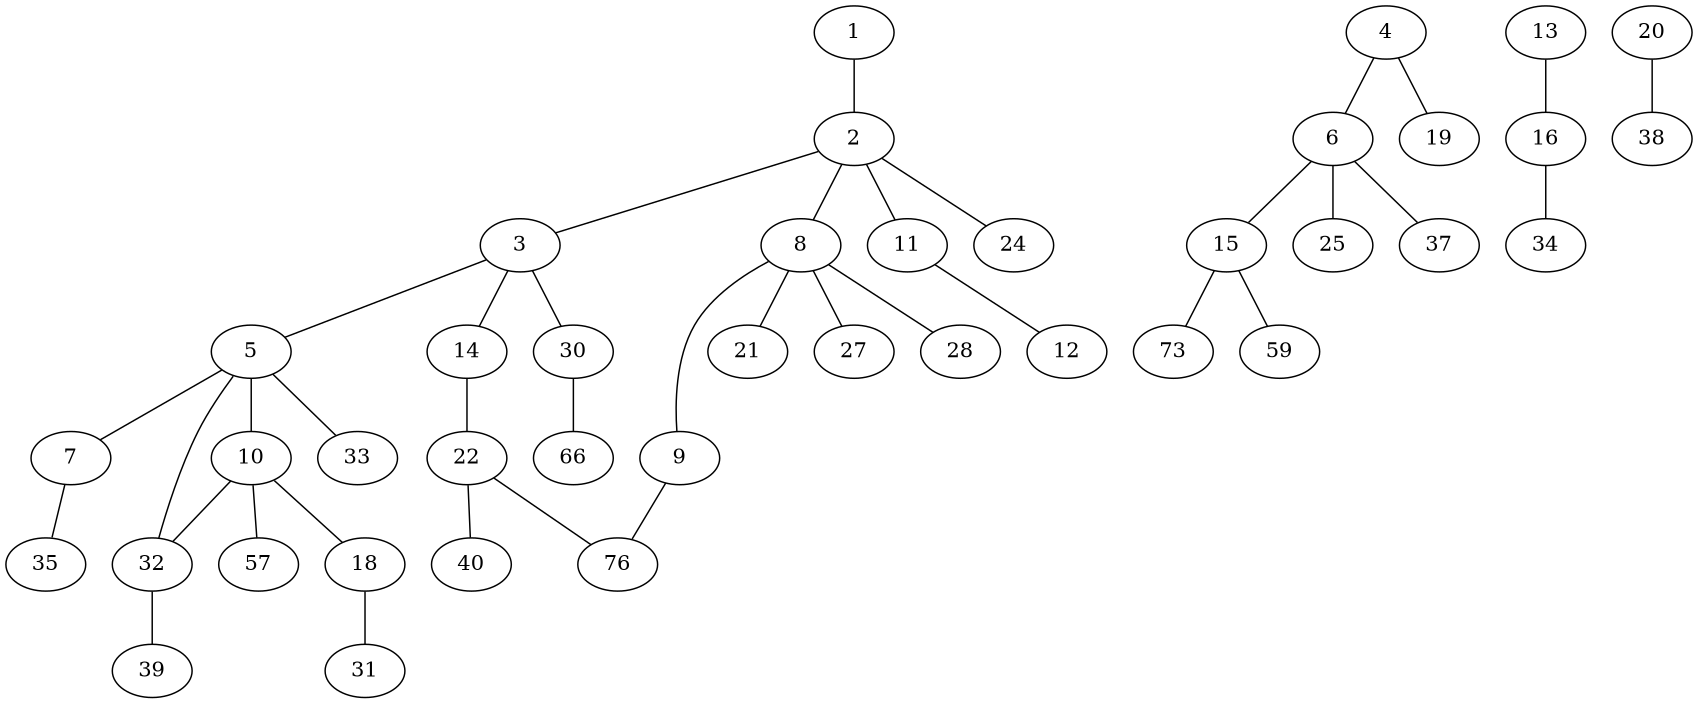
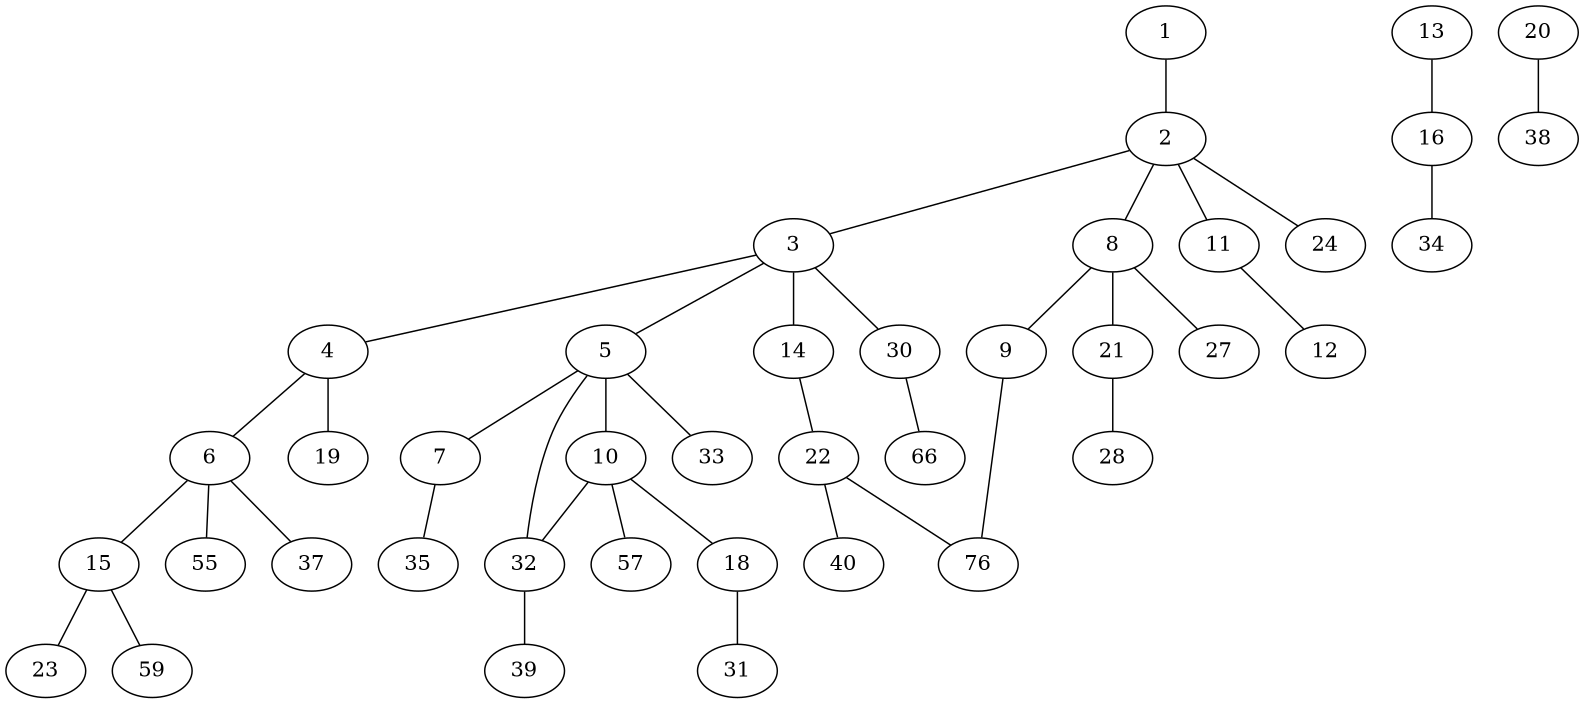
(1333, 245) -> (205, 565)
none -> (561, 298)
(881, 299) -> (1113, 405)
(1173, 352) -> (46, 671)
